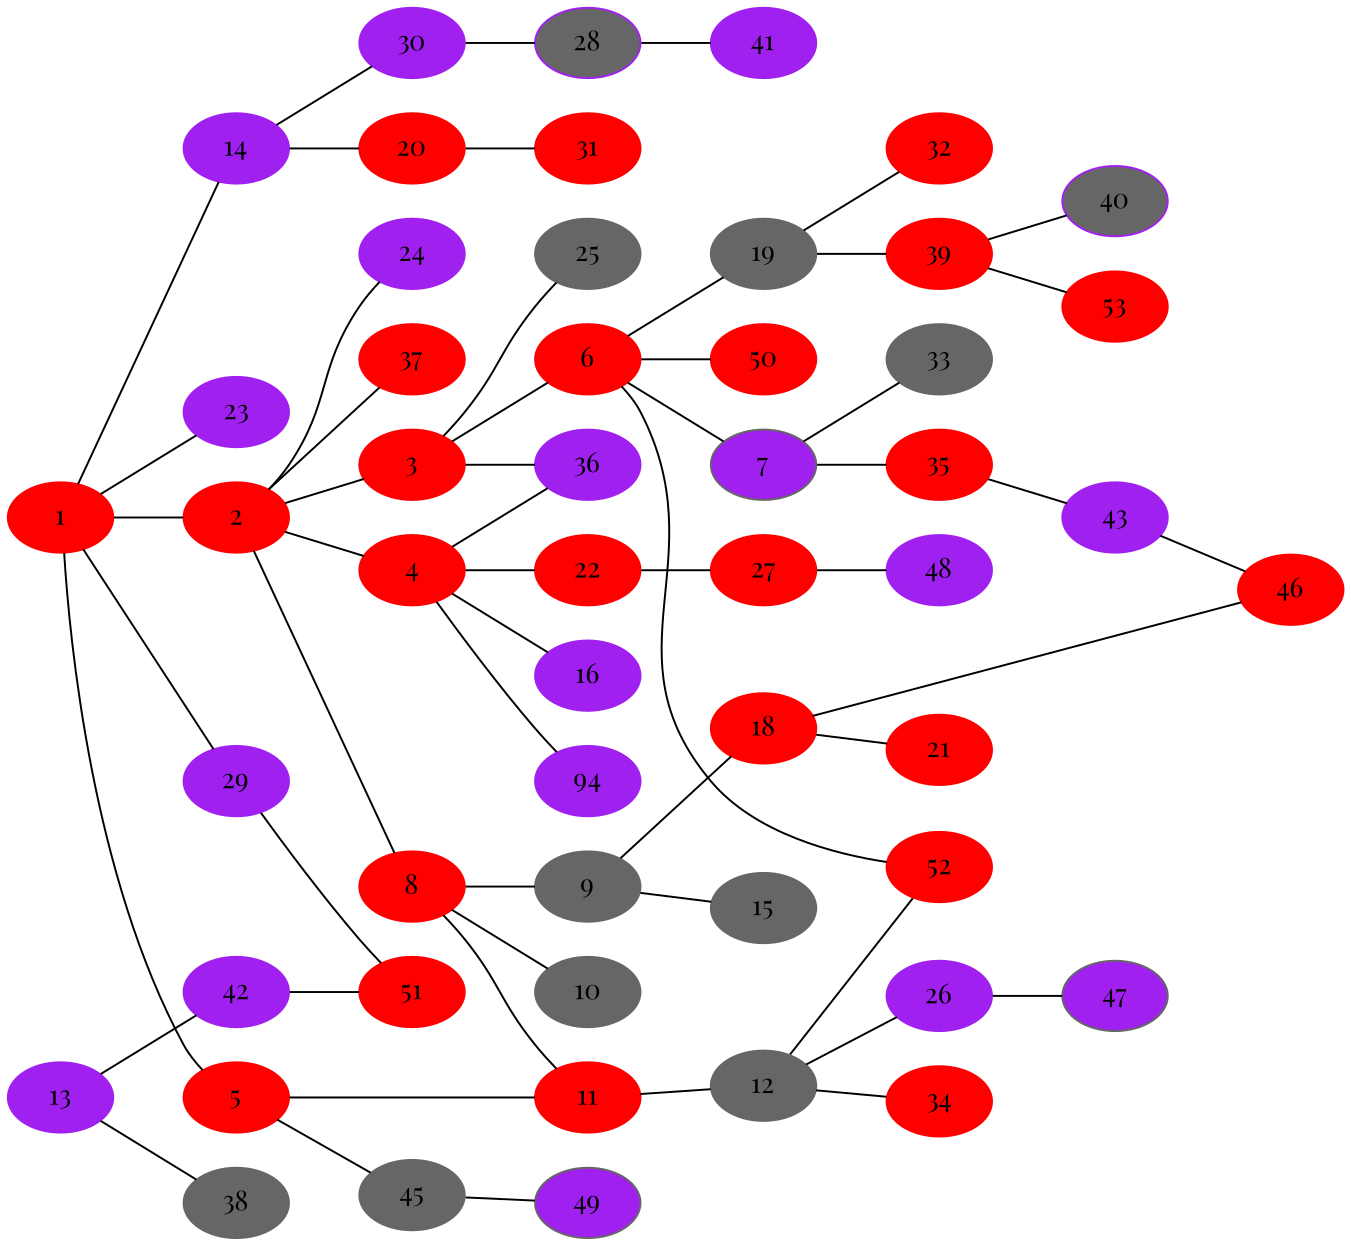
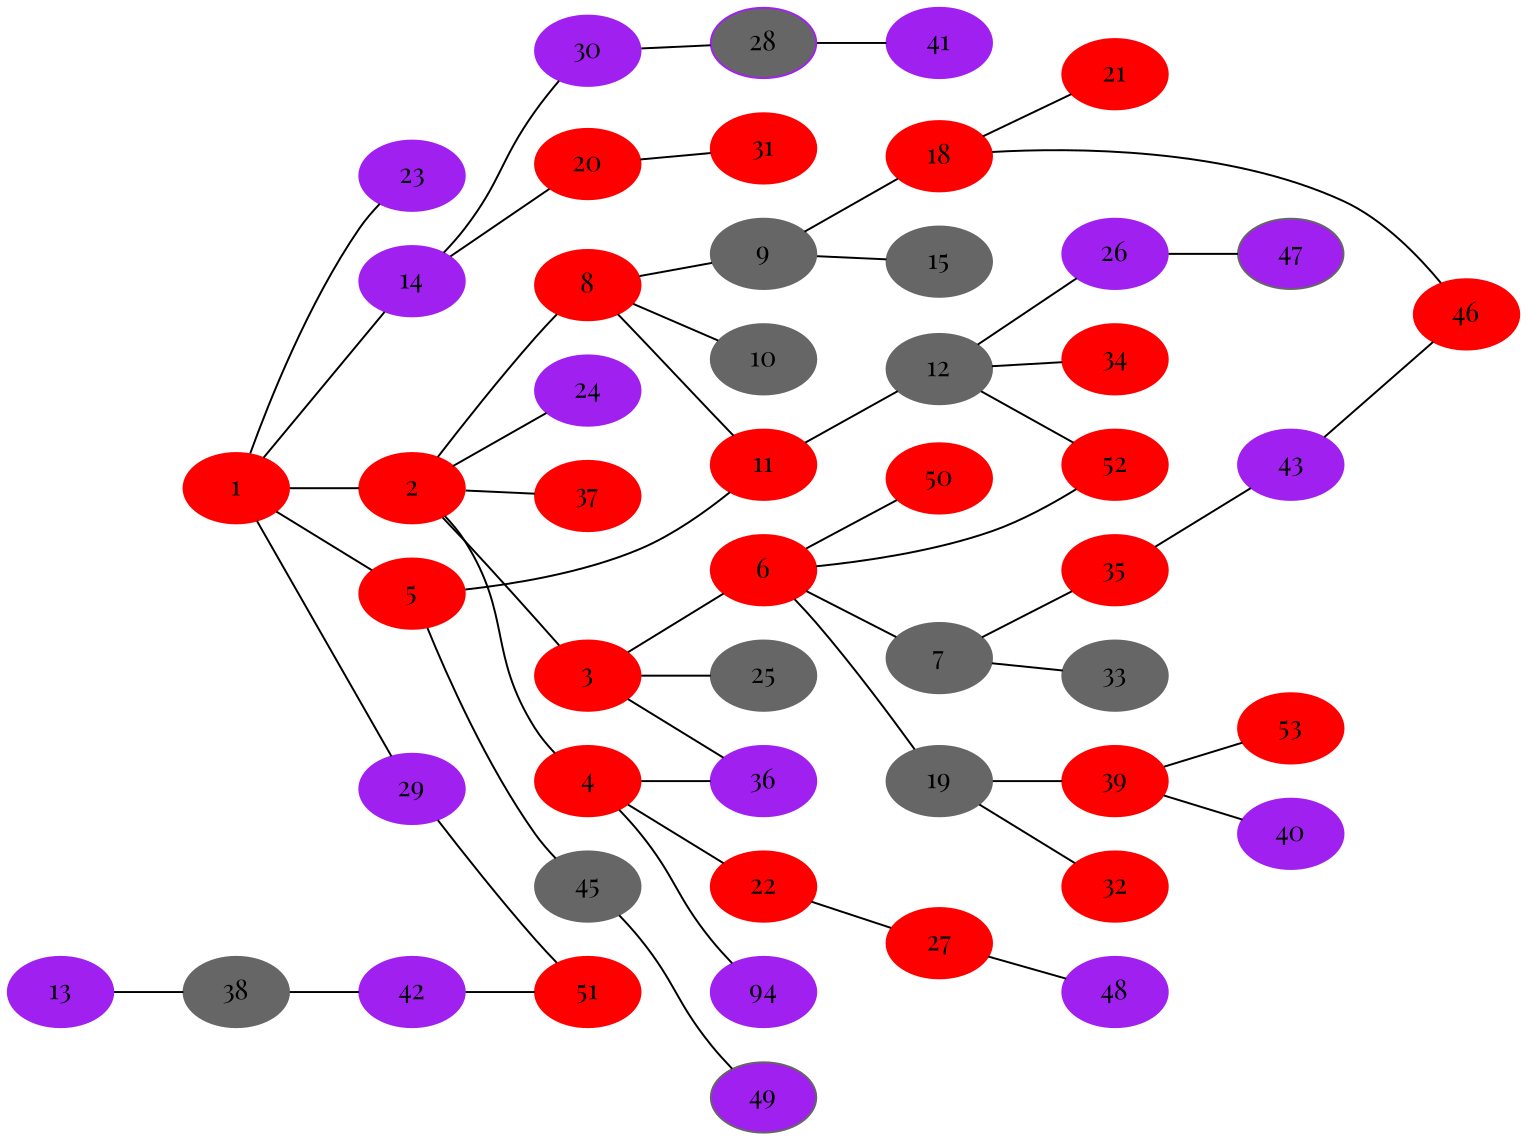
(1115, 201) -> (1291, 834)
(764, 465) -> (939, 658)
(588, 676) -> none
(148, 1045) -> (324, 992)
